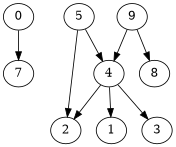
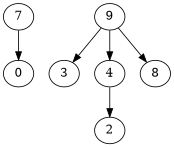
(79, 17) -> none
(19, 41) -> (19, 41)
(130, 99) -> (90, 42)
(111, 130) -> none
